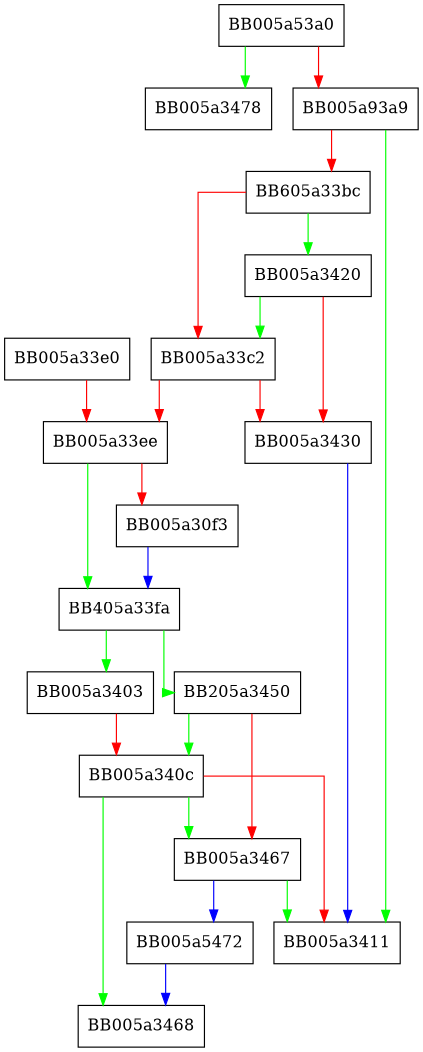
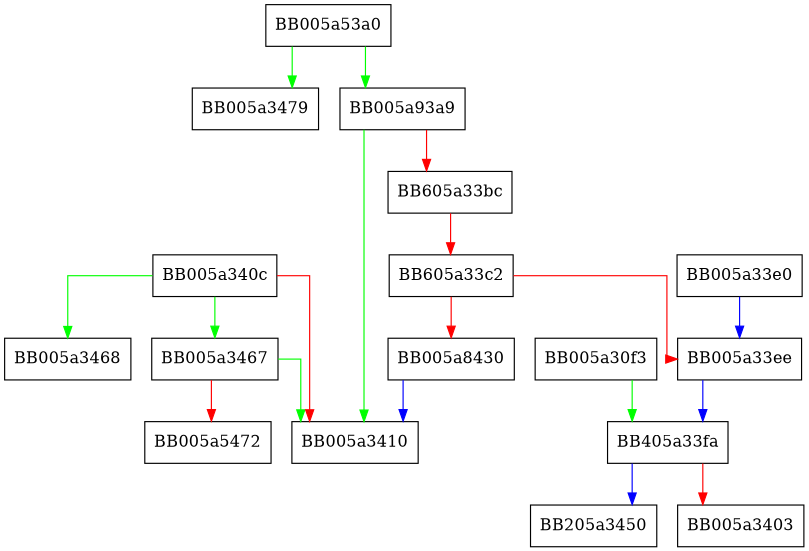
(319, 61) -> (365, 61)
(209, 109) -> (255, 109)
(308, 276) -> none
(213, 359) -> (451, 276)
(87, 395) -> (740, 311)
(308, 442) -> (451, 359)
(142, 478) -> none
(88, 520) -> (703, 395)
(148, 562) -> (632, 395)
(106, 645) -> (703, 478)
(164, 662) -> (632, 478)
(116, 728) -> none
(189, 728) -> none
(252, 768) -> none
(214, 895) -> (211, 395)
(337, 943) -> (355, 442)
(166, 979) -> none
